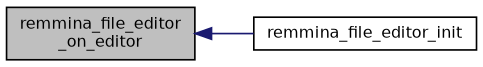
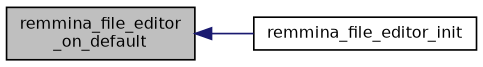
(101, 34) -> (101, 34)
